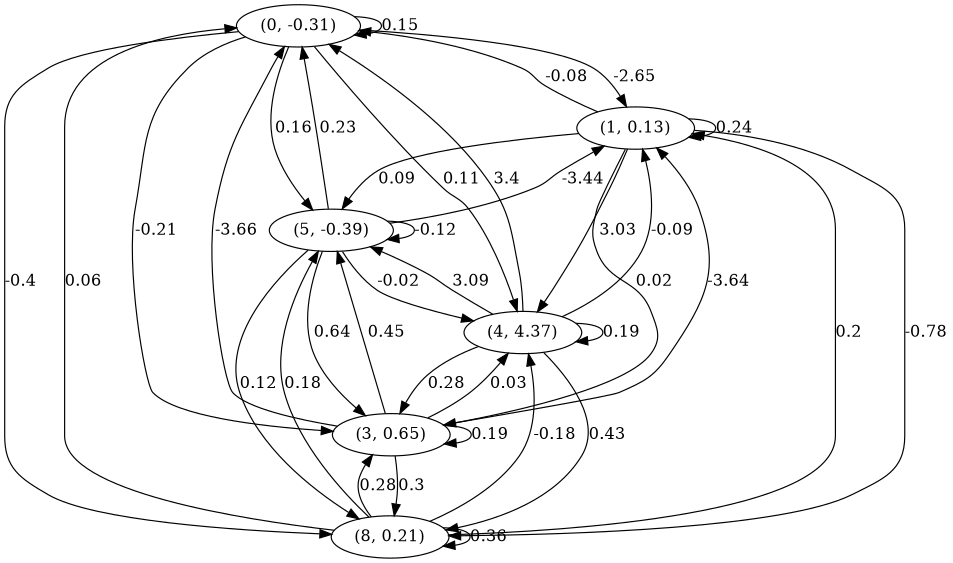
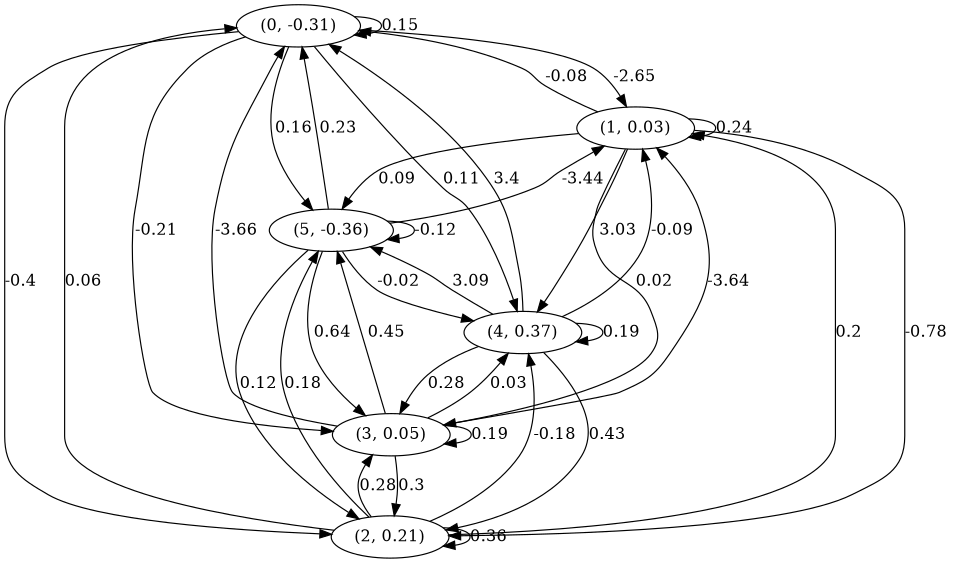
(636, 128) -> (636, 128)
(331, 230) -> (331, 230)
(523, 333) -> (523, 333)
(391, 435) -> (391, 435)
(390, 537) -> (390, 537)
